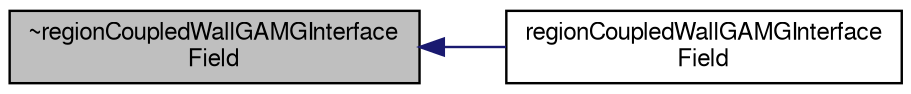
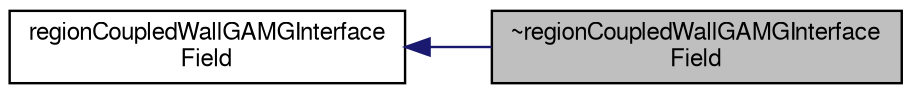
(475, 47) -> (461, 47)
